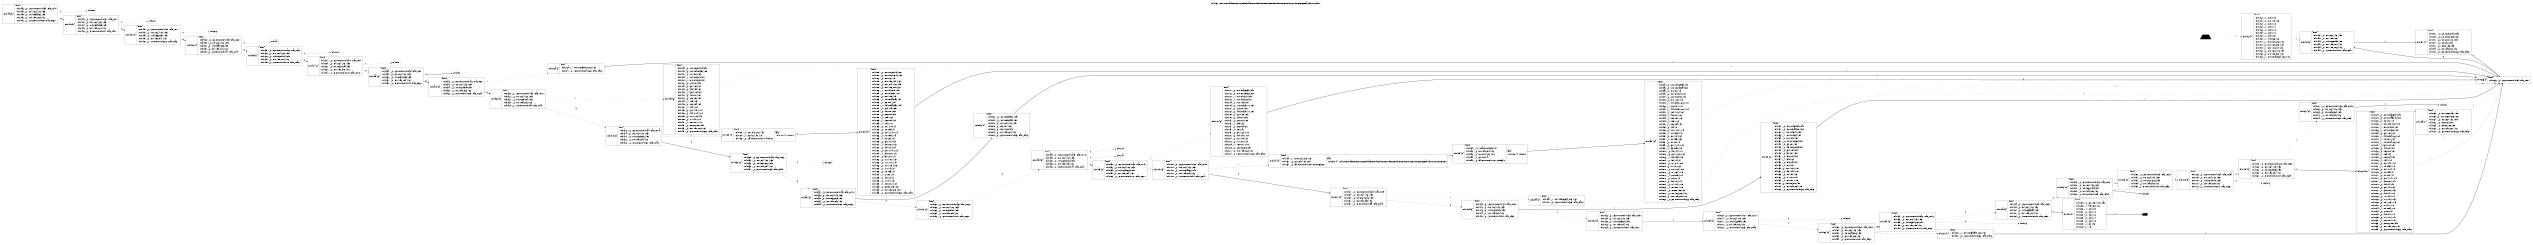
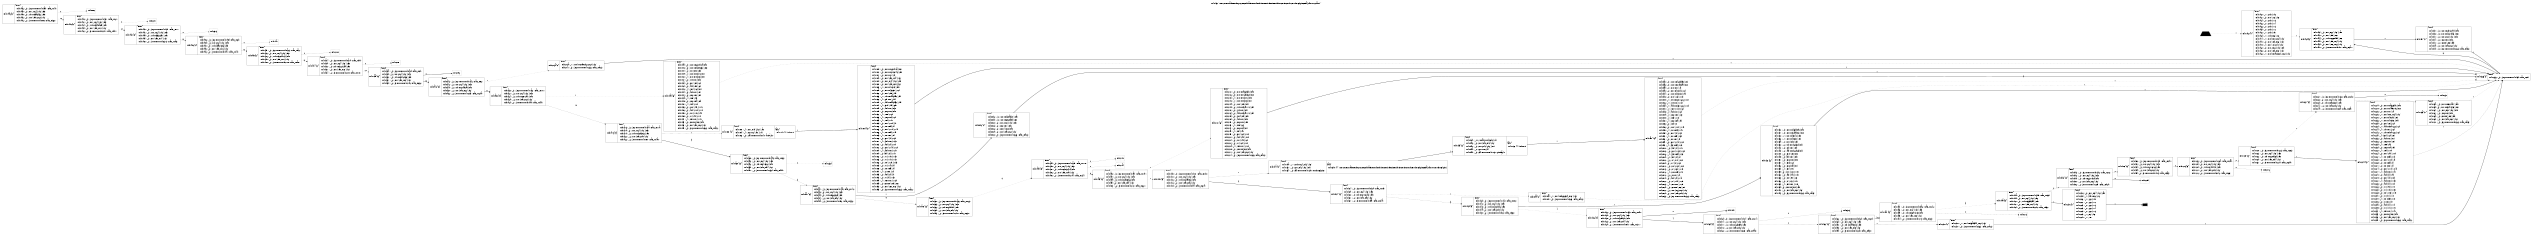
none -> (1731, 210)
